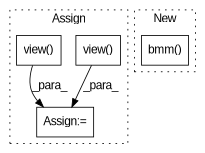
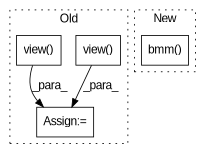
(69, 19) -> (69, 19)
